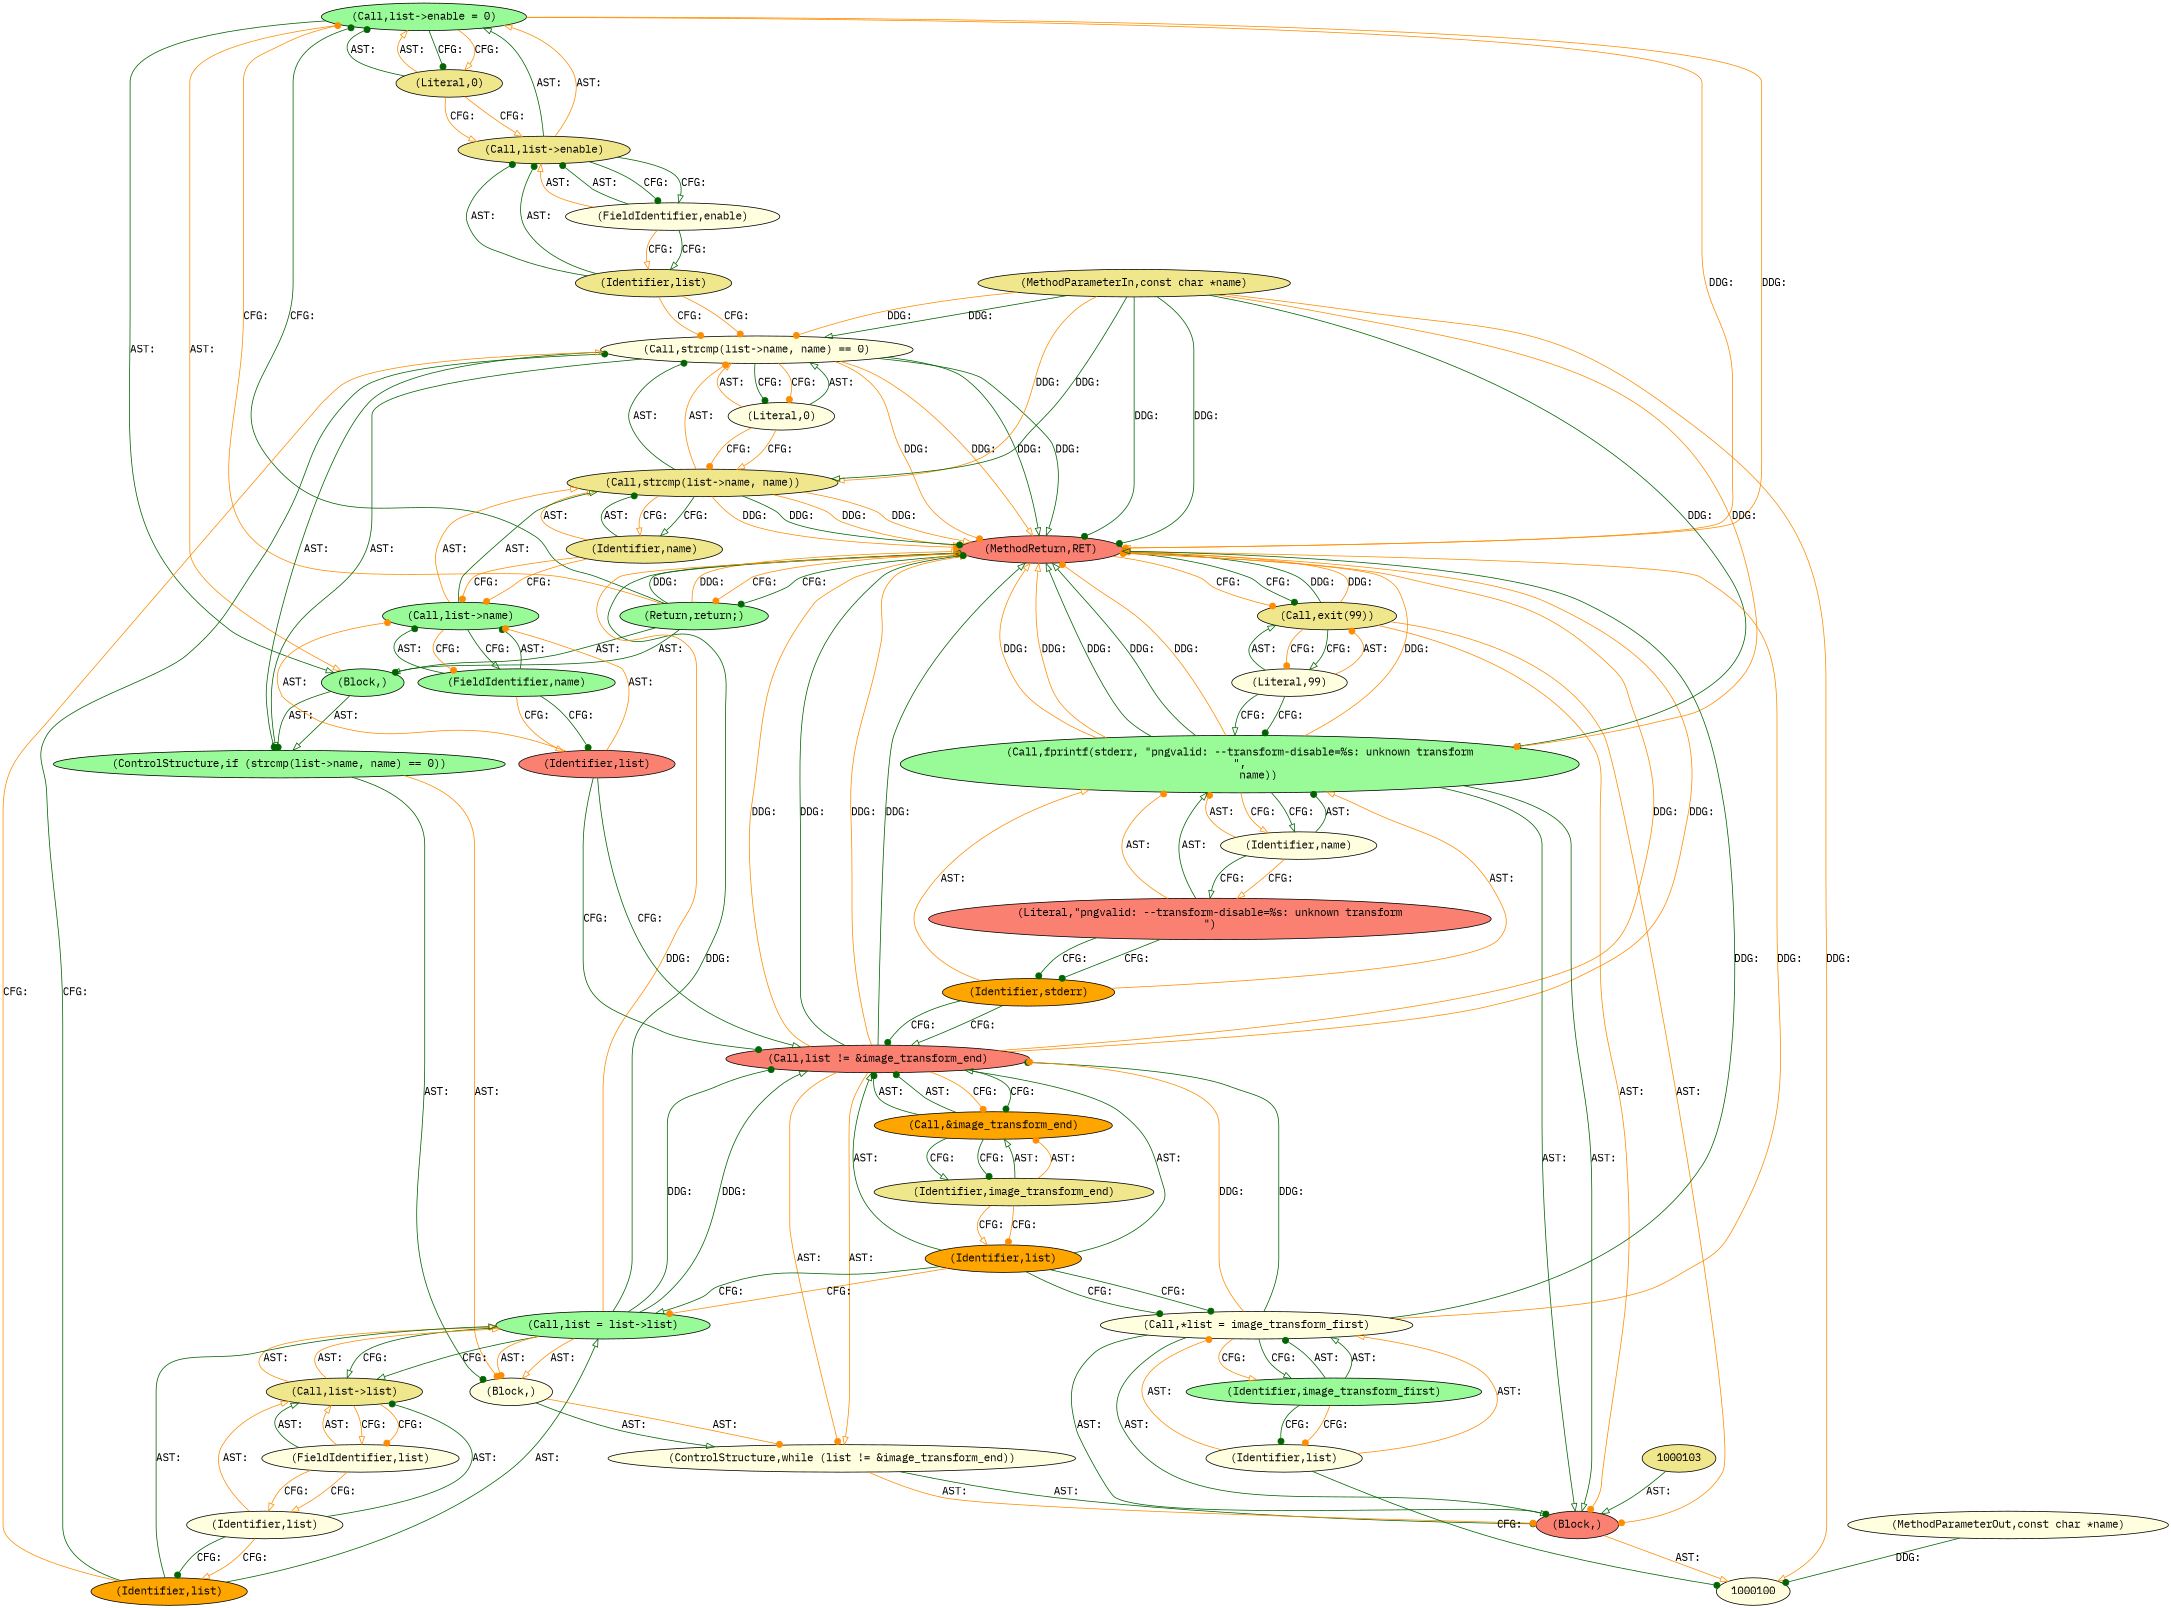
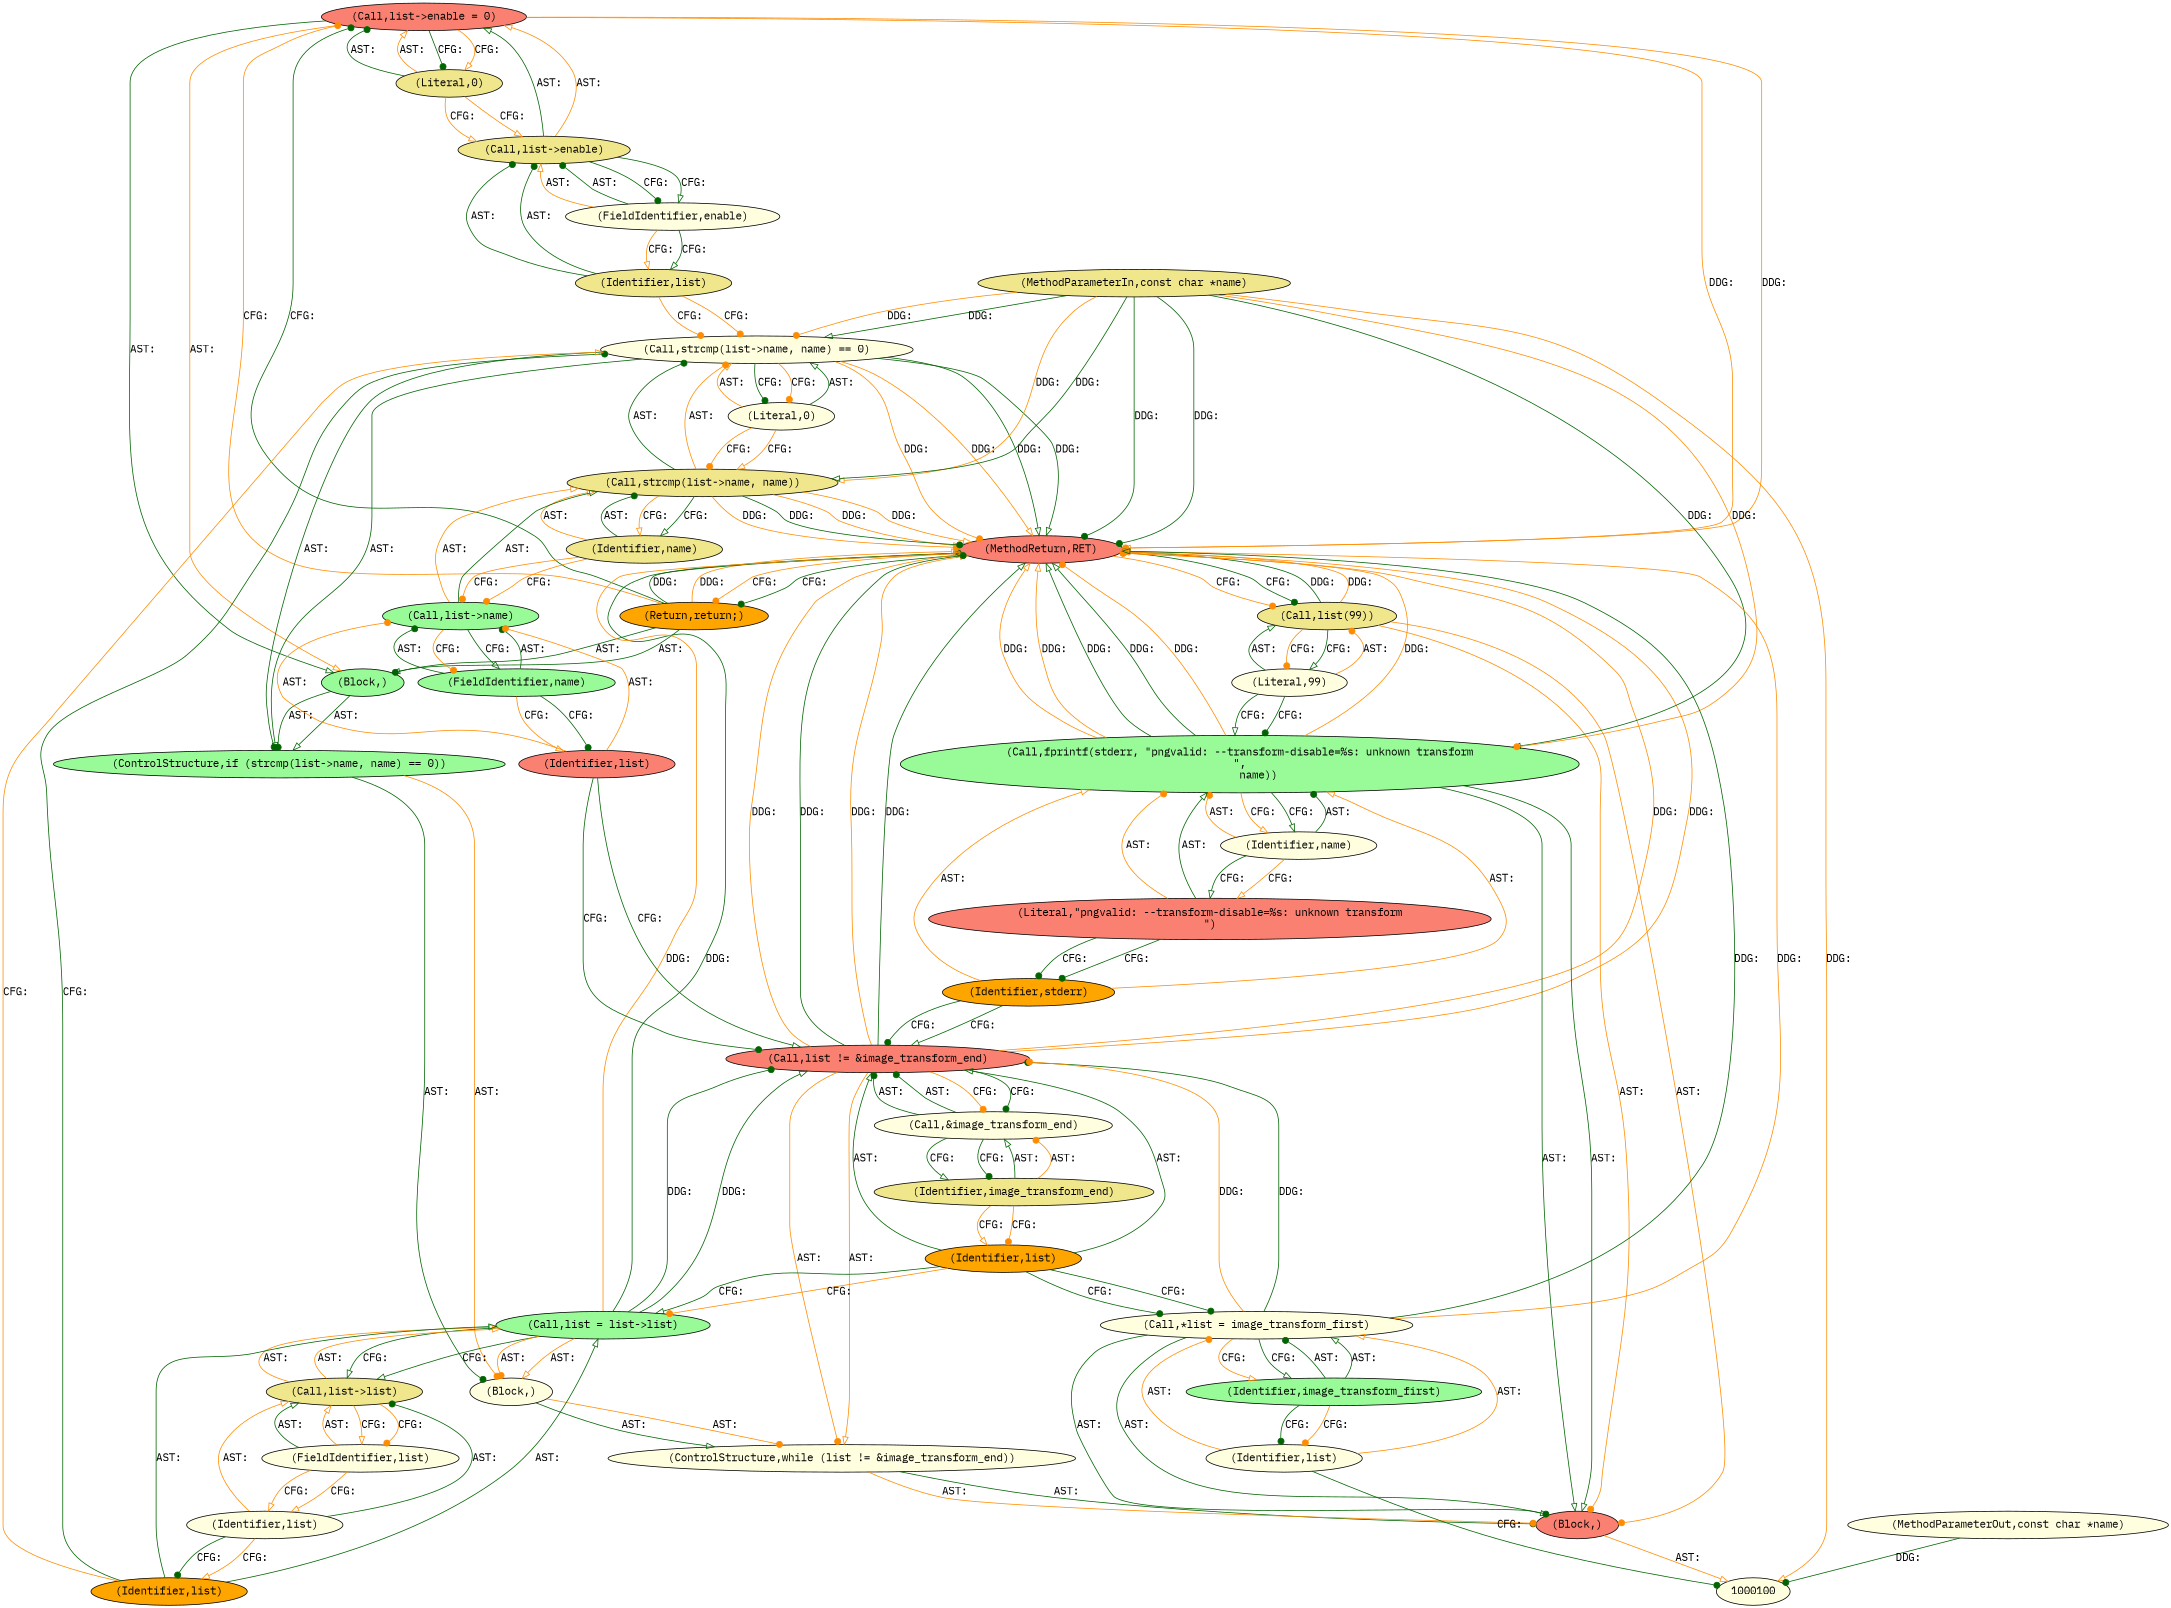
(424, 17) -> (424, 17)
(694, 616) -> (694, 616)
(1327, 616) -> (1327, 616)
(993, 1125) -> (993, 1125)
(1679, 1458) -> none
